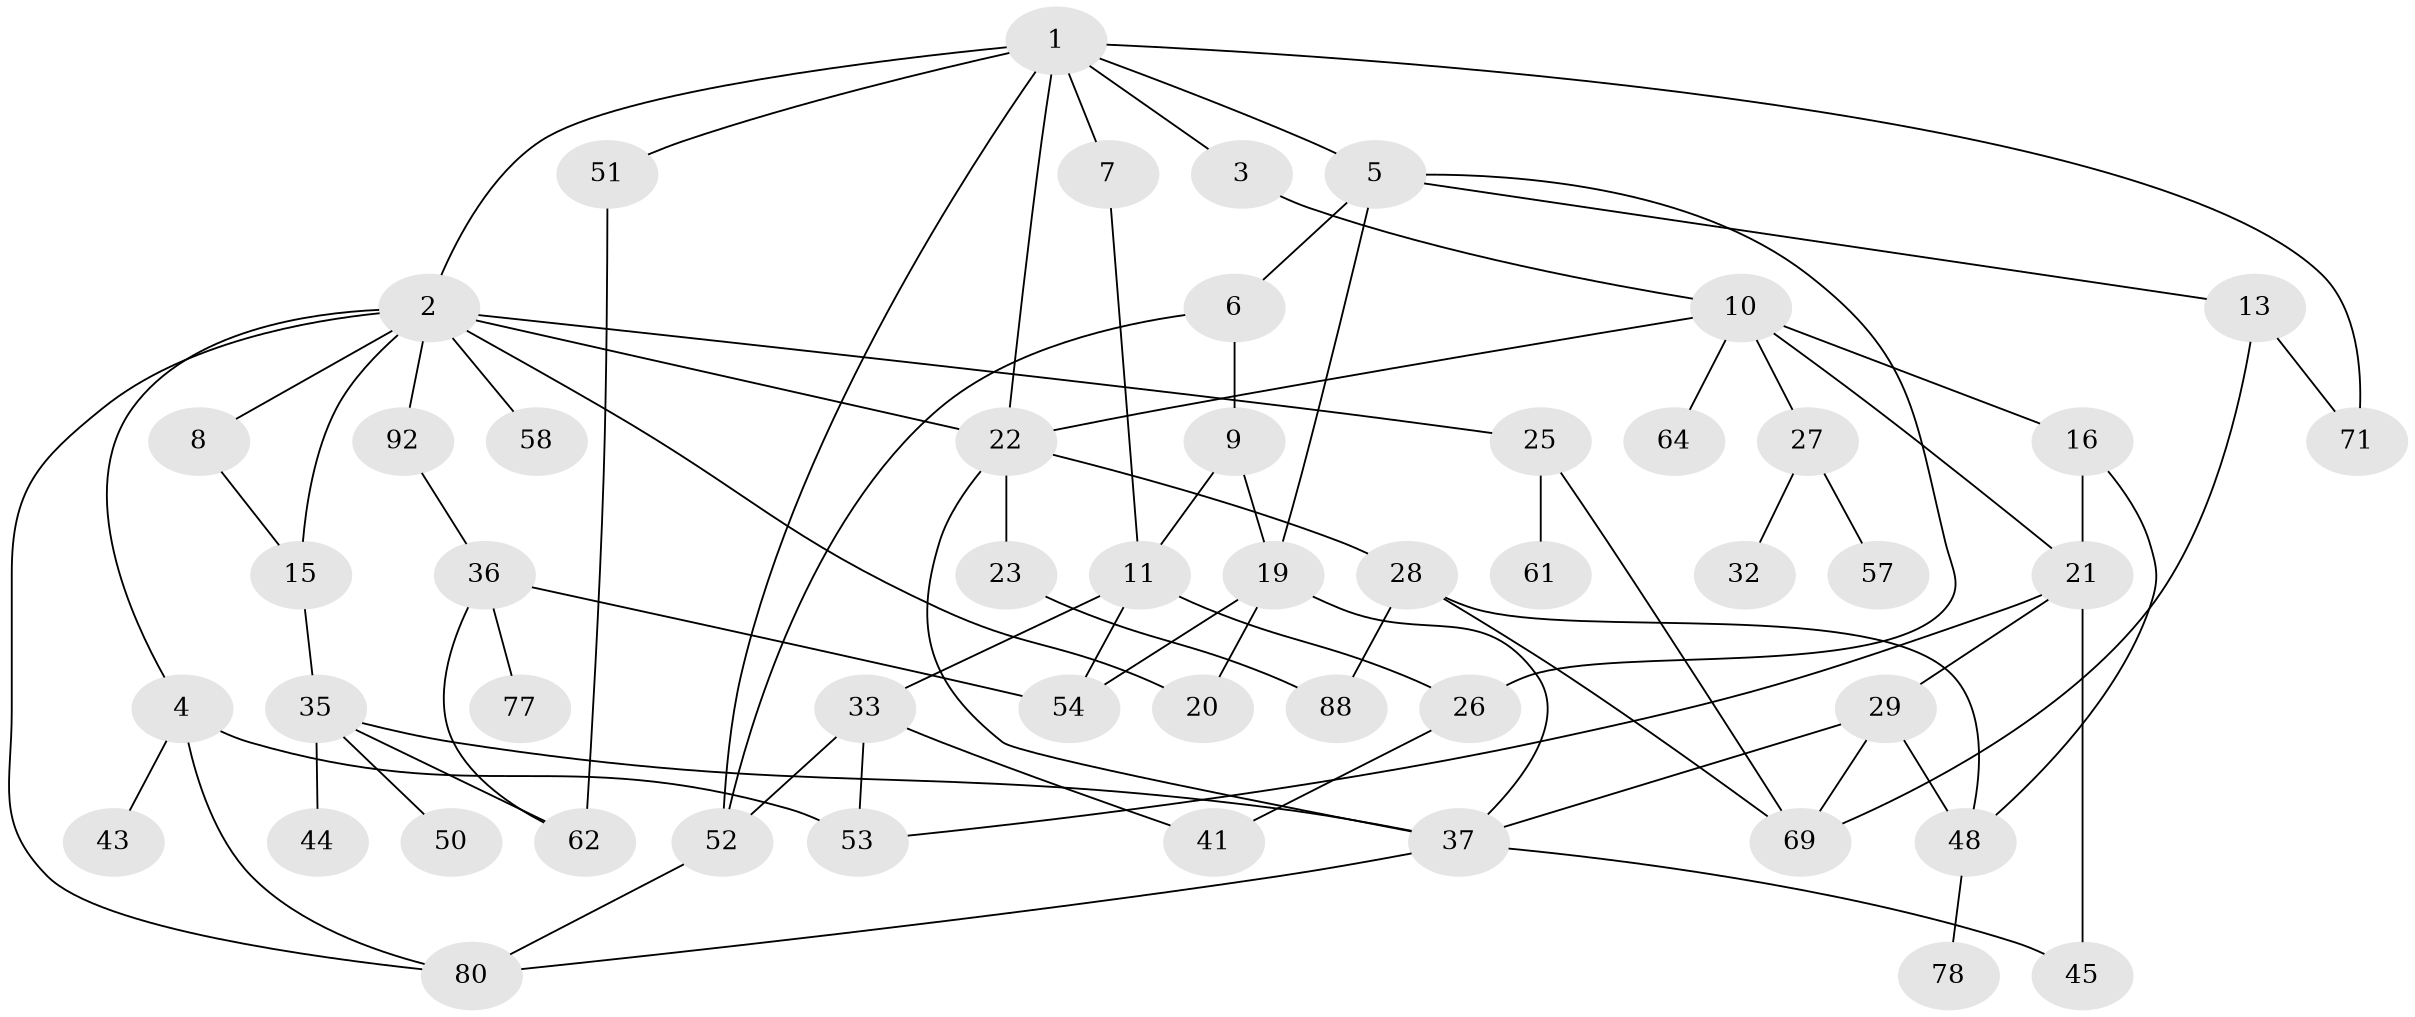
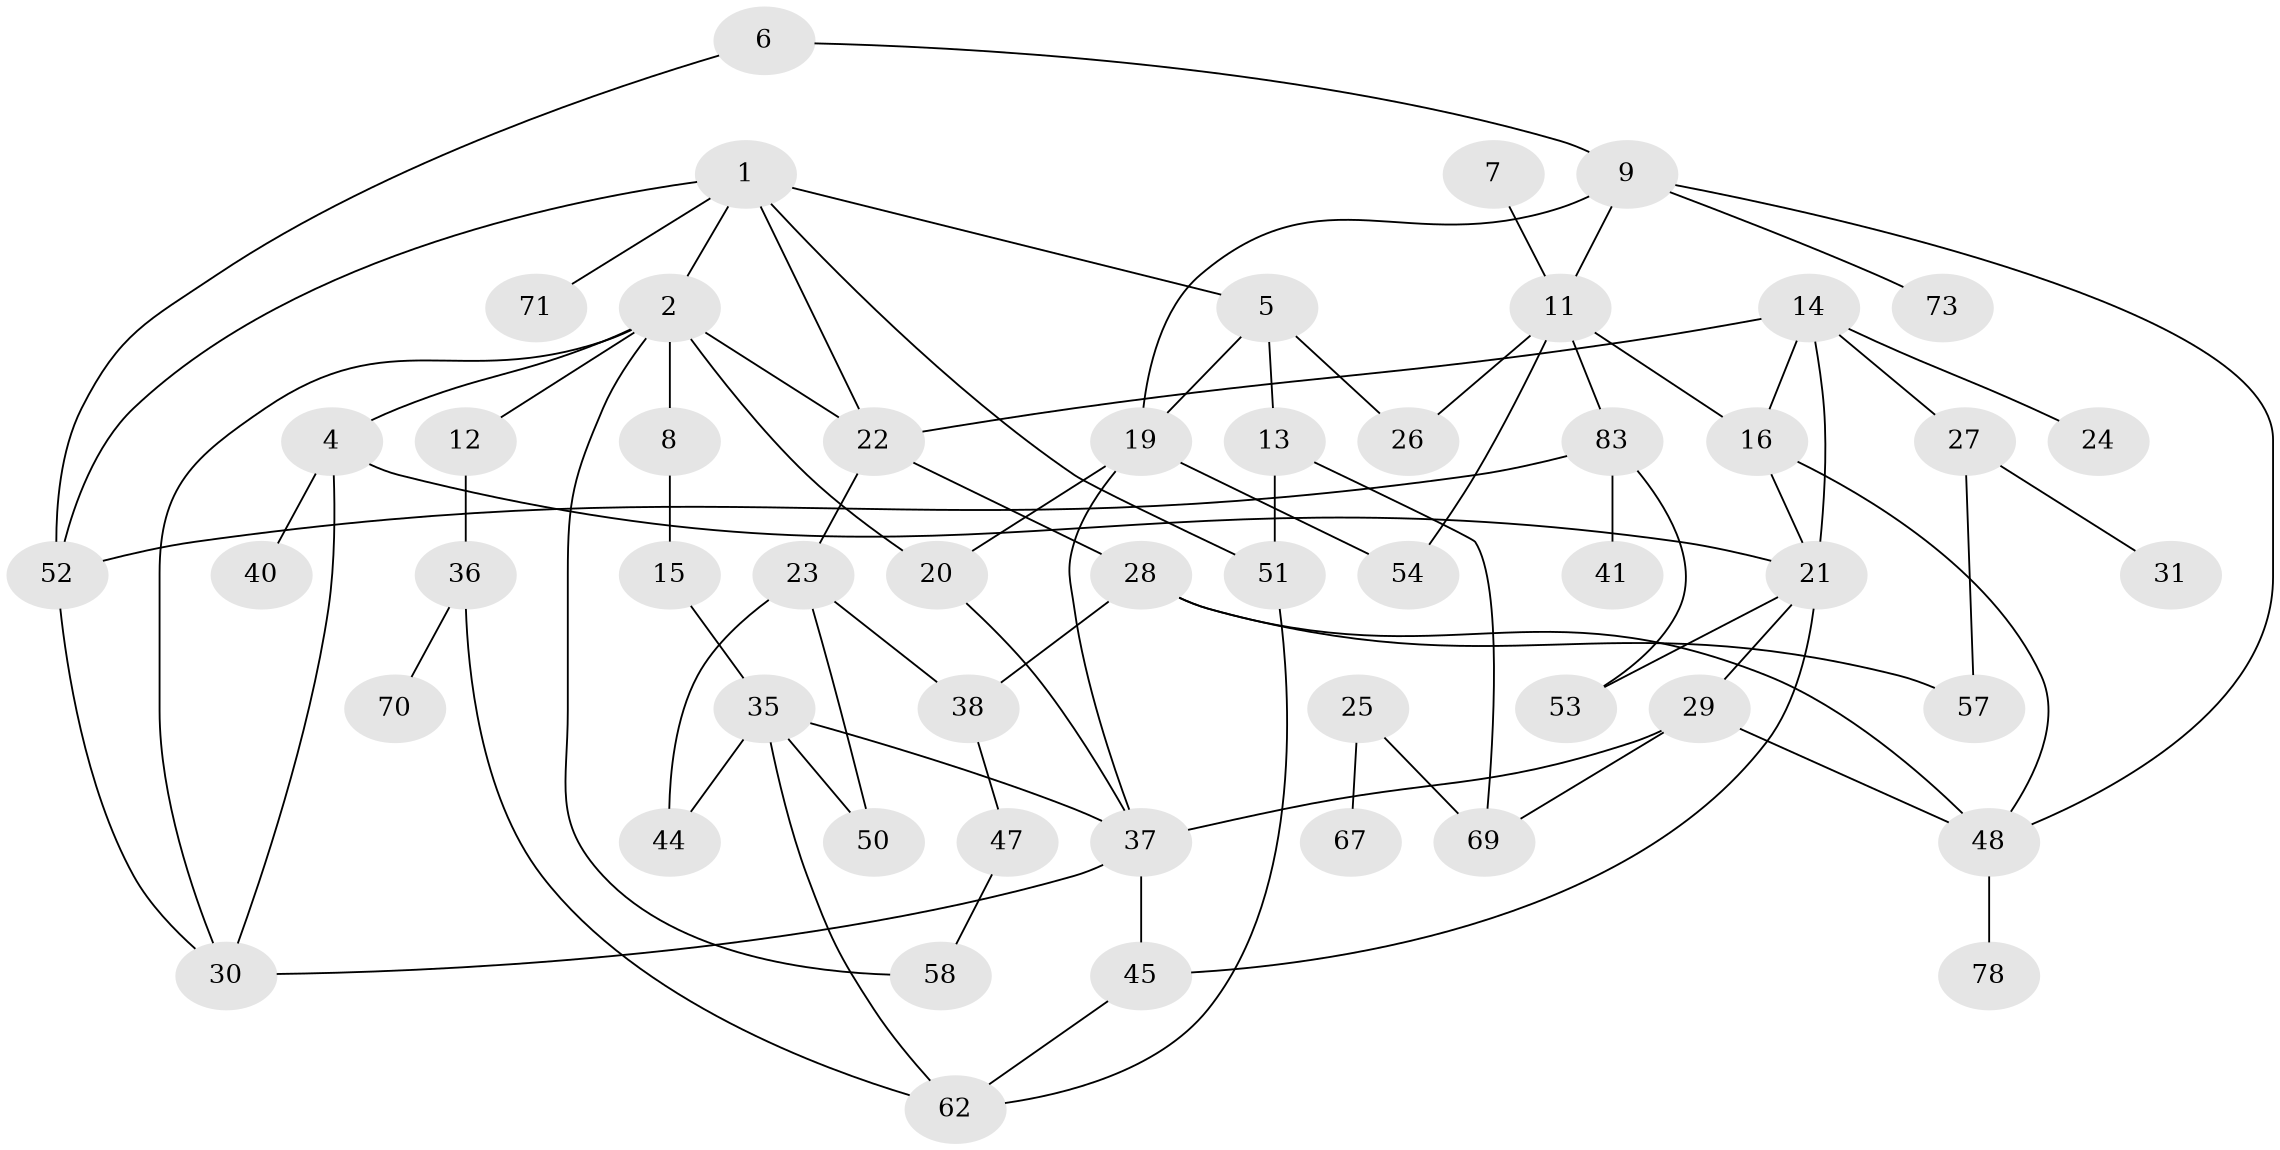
(1082, 108) -> none
(1242, 174) -> none
(1305, 241) -> none
(1741, 308) -> (1809, 308)
none -> (1943, 308)
(960, 368) -> none
none -> (2227, 371)
none -> (1659, 375)
(2306, 375) -> (1275, 509)
(328, 428) -> none
(403, 442) -> (466, 442)
(1674, 442) -> (2099, 442)
(1541, 575) -> (1351, 842)
(1745, 575) -> (2171, 575)
(765, 638) -> none
none -> (691, 690)
(1608, 703) -> (1557, 645)
(520, 709) -> (395, 709)
none -> (840, 709)
(865, 709) -> (1612, 442)
(1337, 709) -> (969, 709)
(1055, 758) -> (1054, 700)
(1369, 762) -> none
(520, 776) -> (1104, 527)
(114, 842) -> (262, 575)
none -> (1008, 842)
(472, 976) -> (226, 976)
none -> (1049, 1043)
